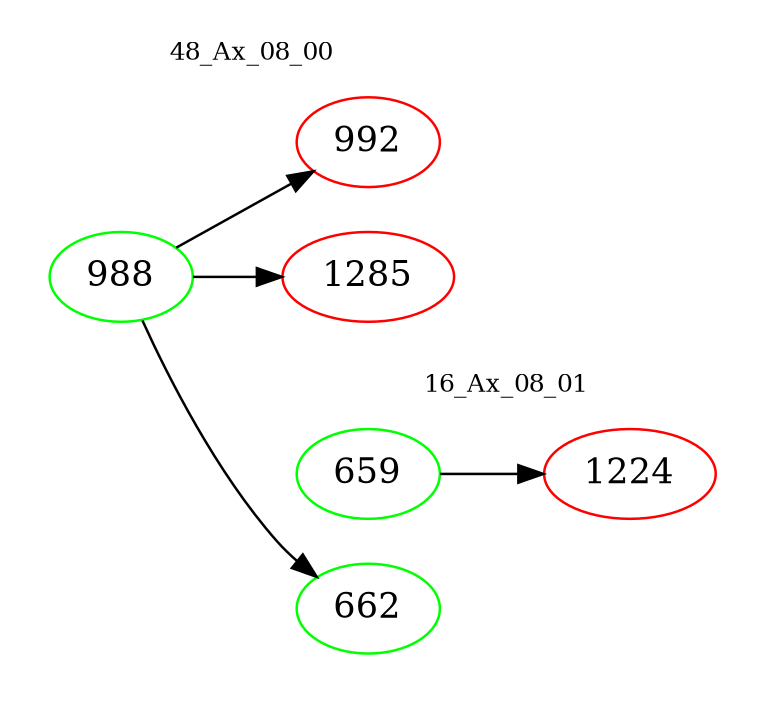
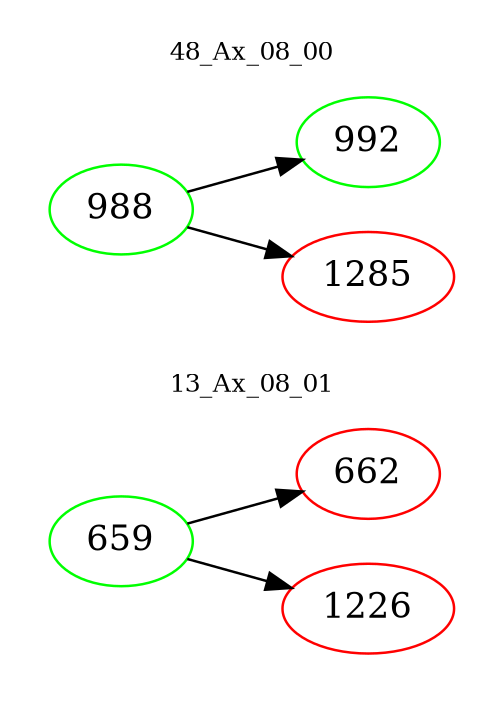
(368, 142) -> (368, 142)
(506, 385) -> (252, 385)
(210, 448) -> (233, 511)
(630, 474) -> (368, 609)
(368, 609) -> (368, 474)
